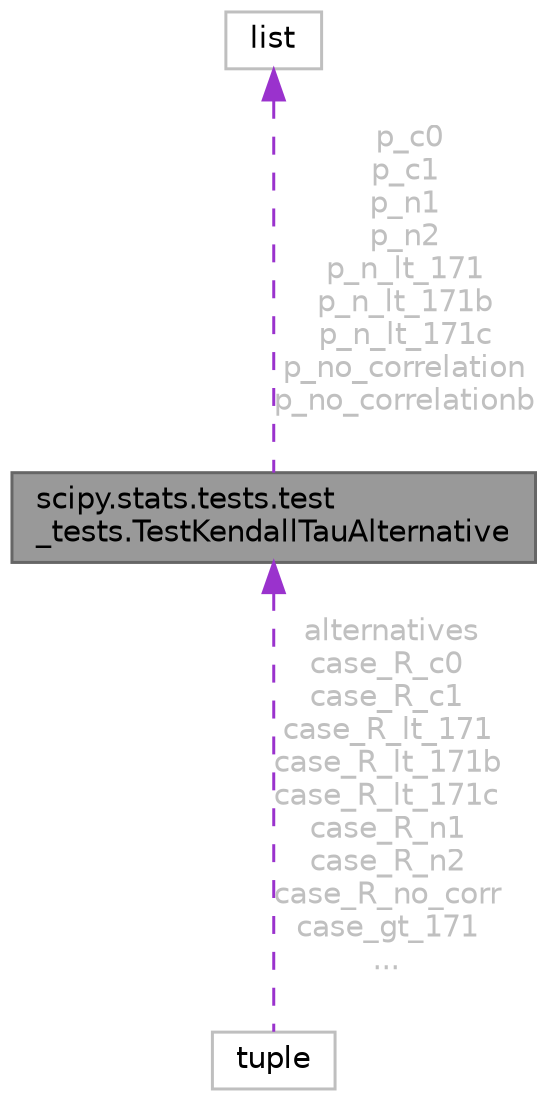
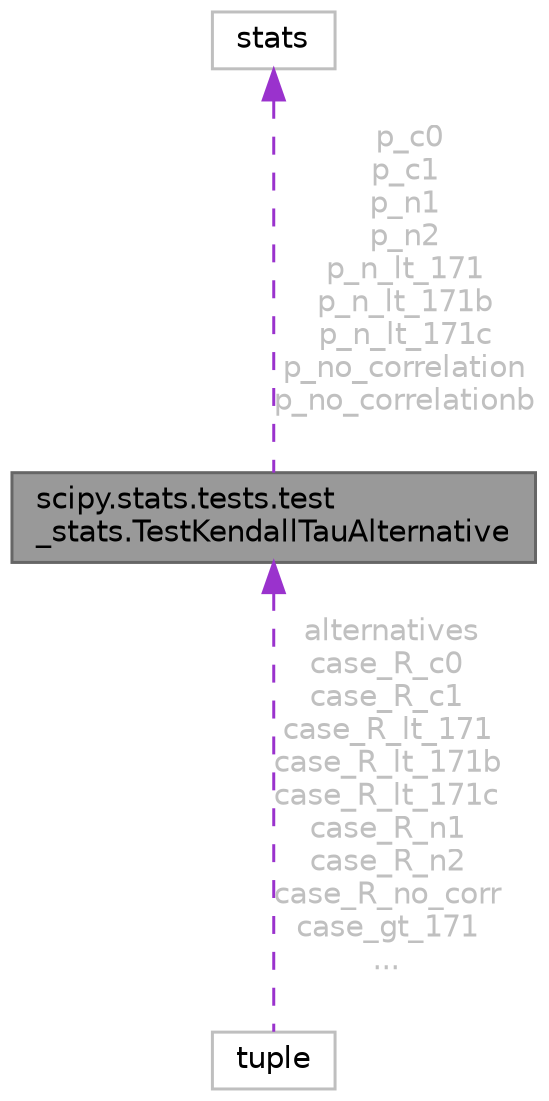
(274, 40) -> (274, 40)
(274, 518) -> (274, 518)
